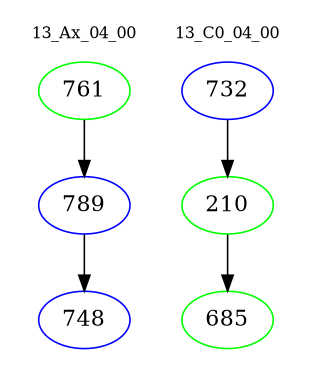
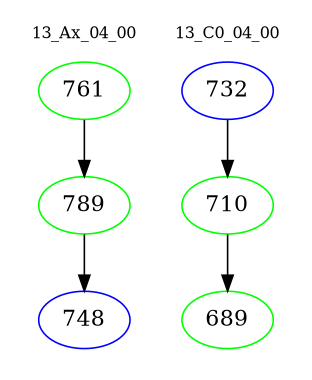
(84, 205) -> (84, 205)
(228, 205) -> (228, 205)
(228, 320) -> (228, 320)
